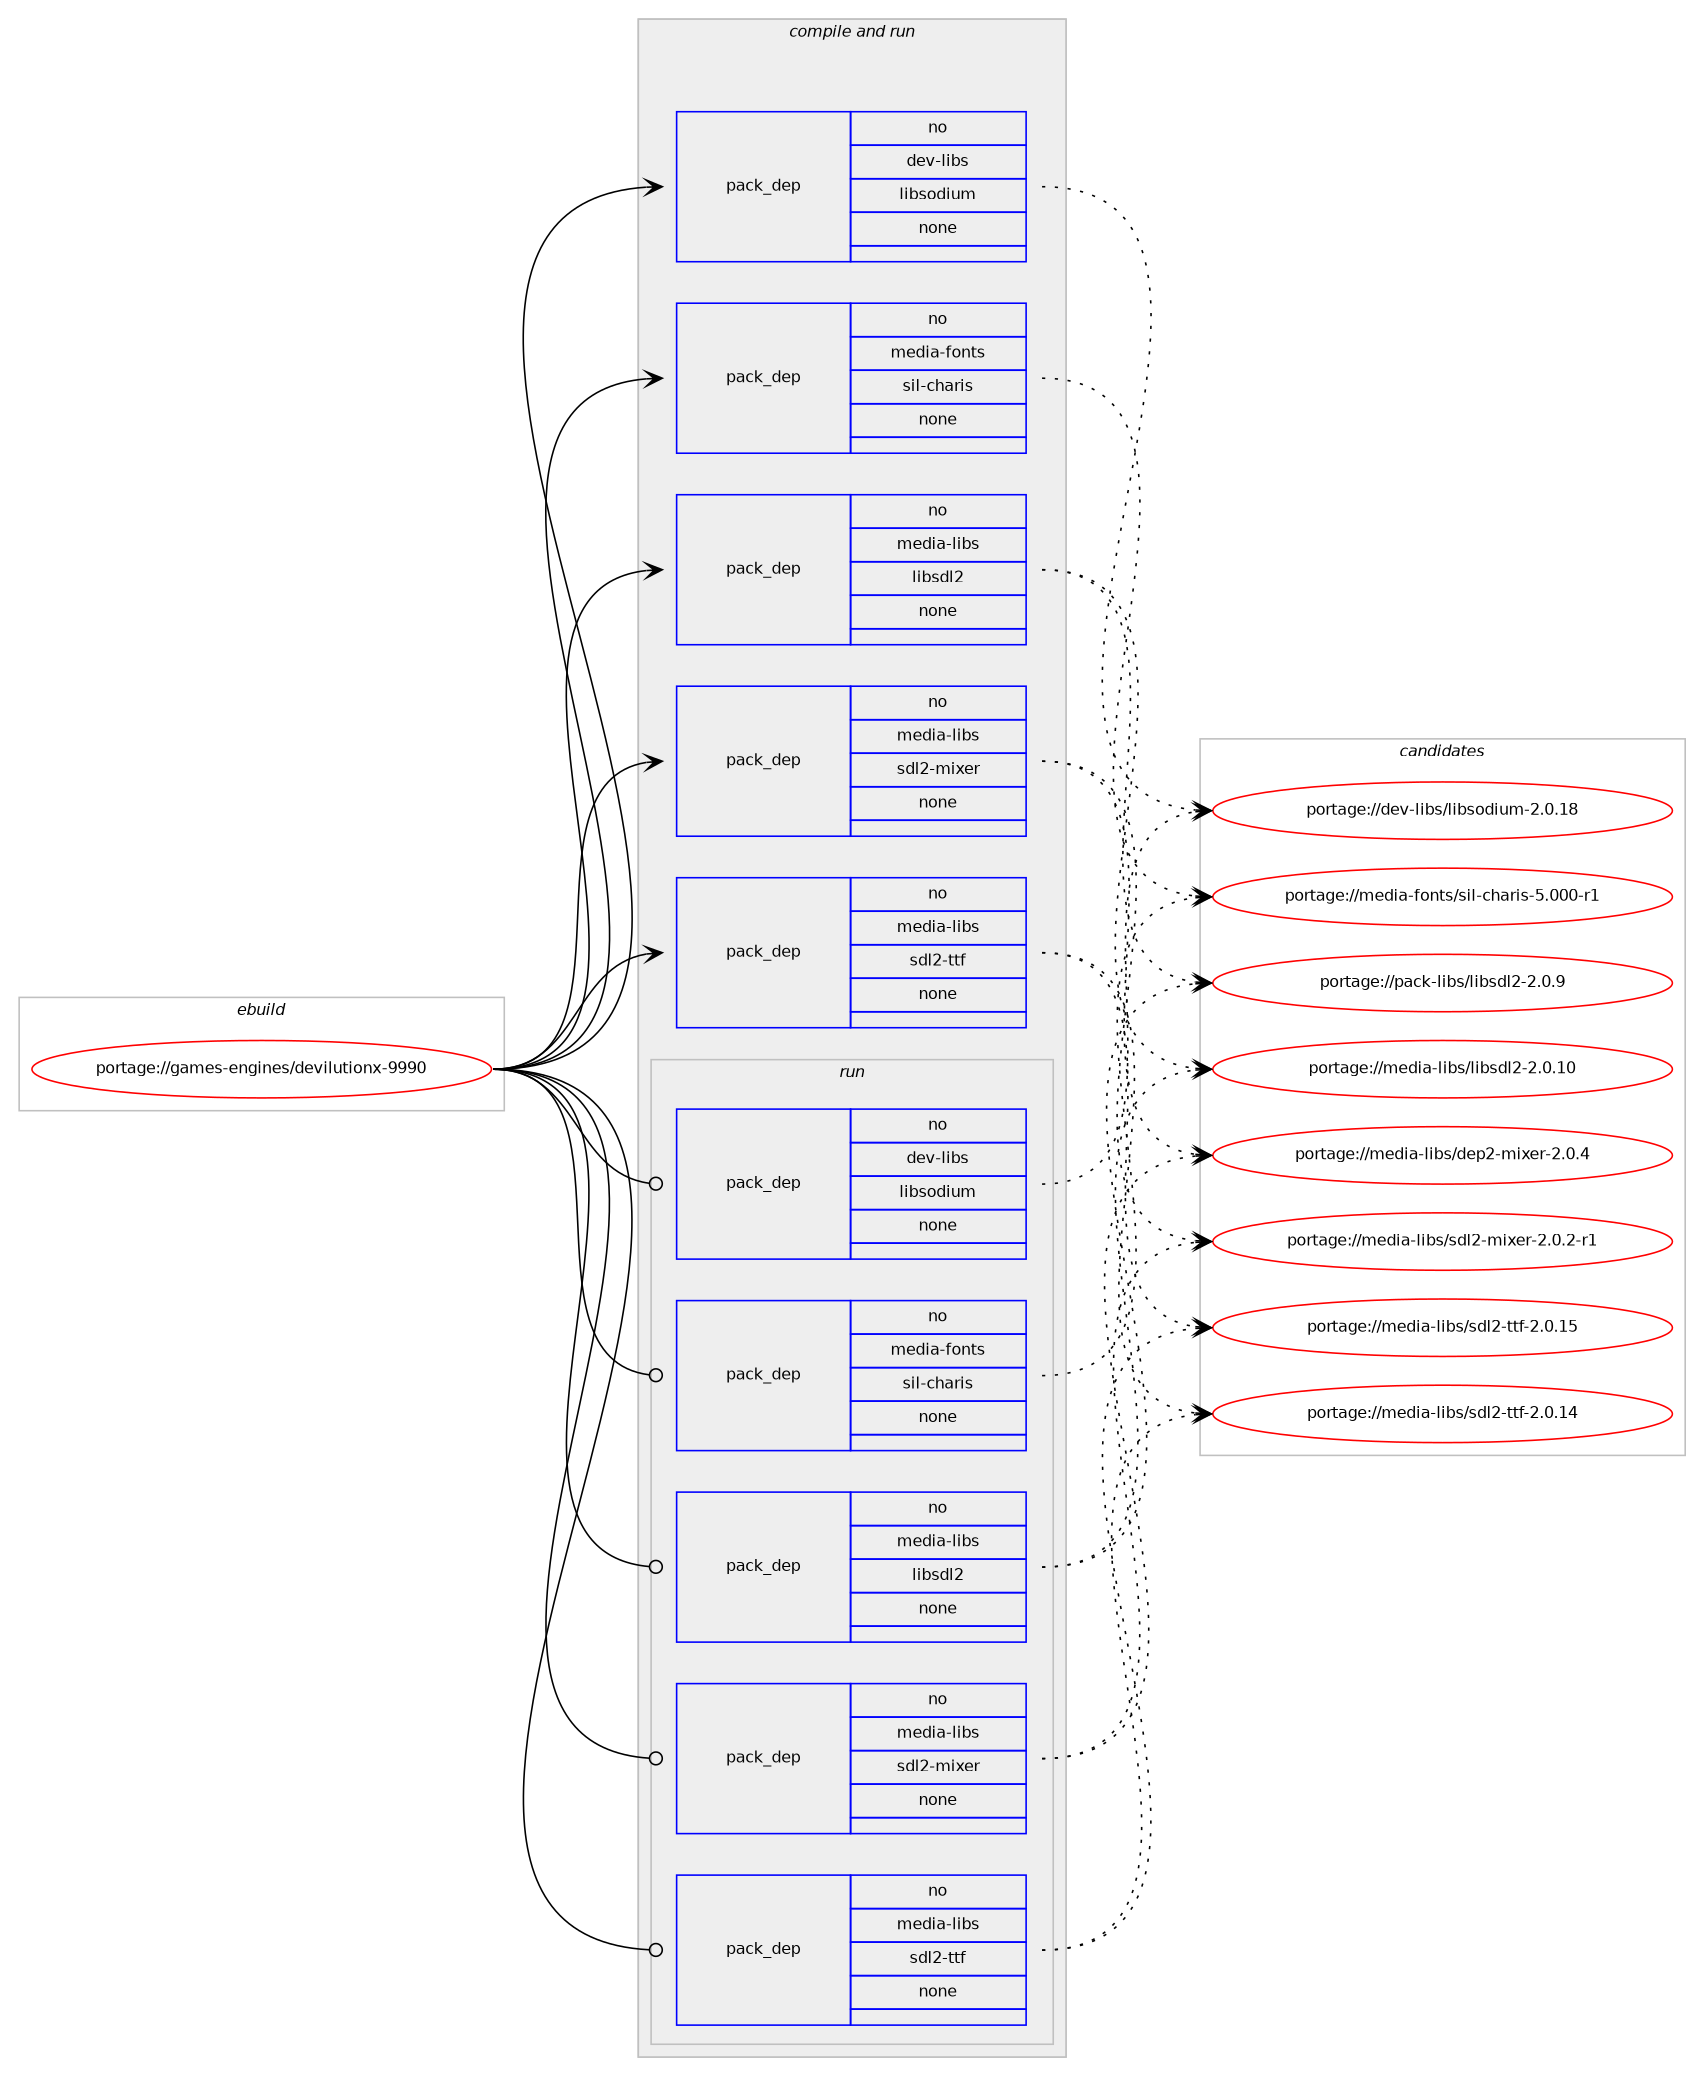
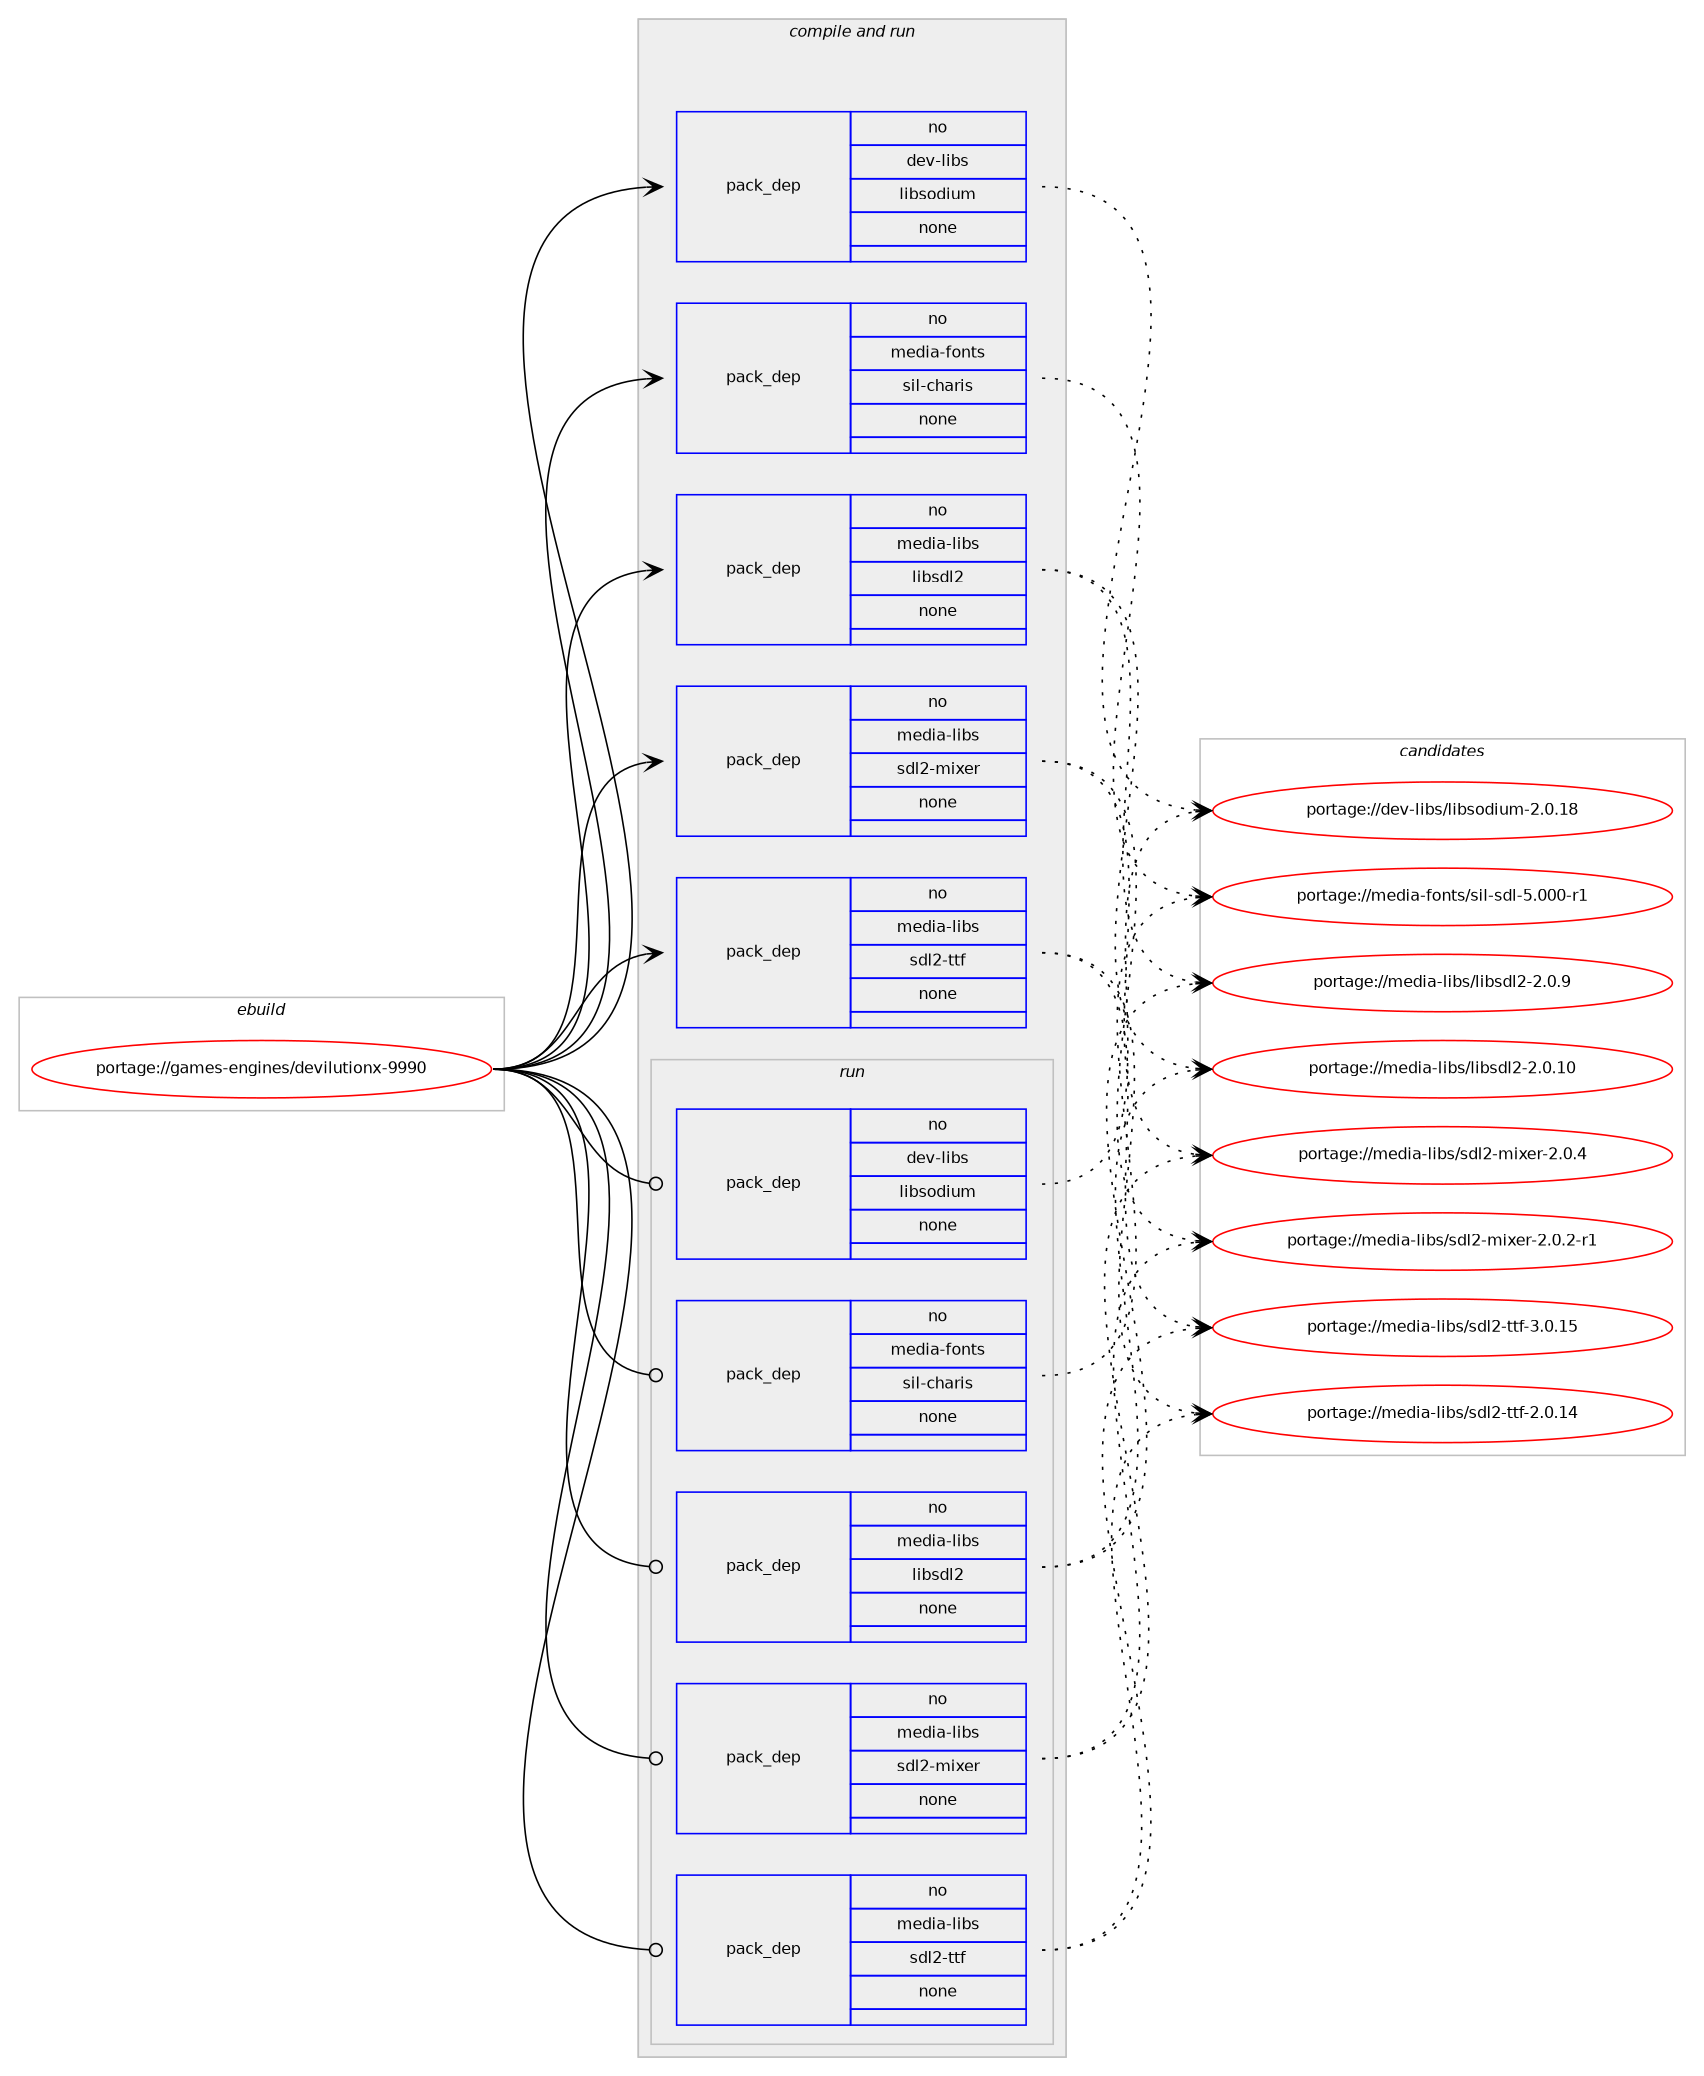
(1443, 897) -> (1443, 897)
(1443, 983) -> (1443, 983)
(1443, 1155) -> (1443, 1155)
(1443, 1328) -> (1443, 1328)
